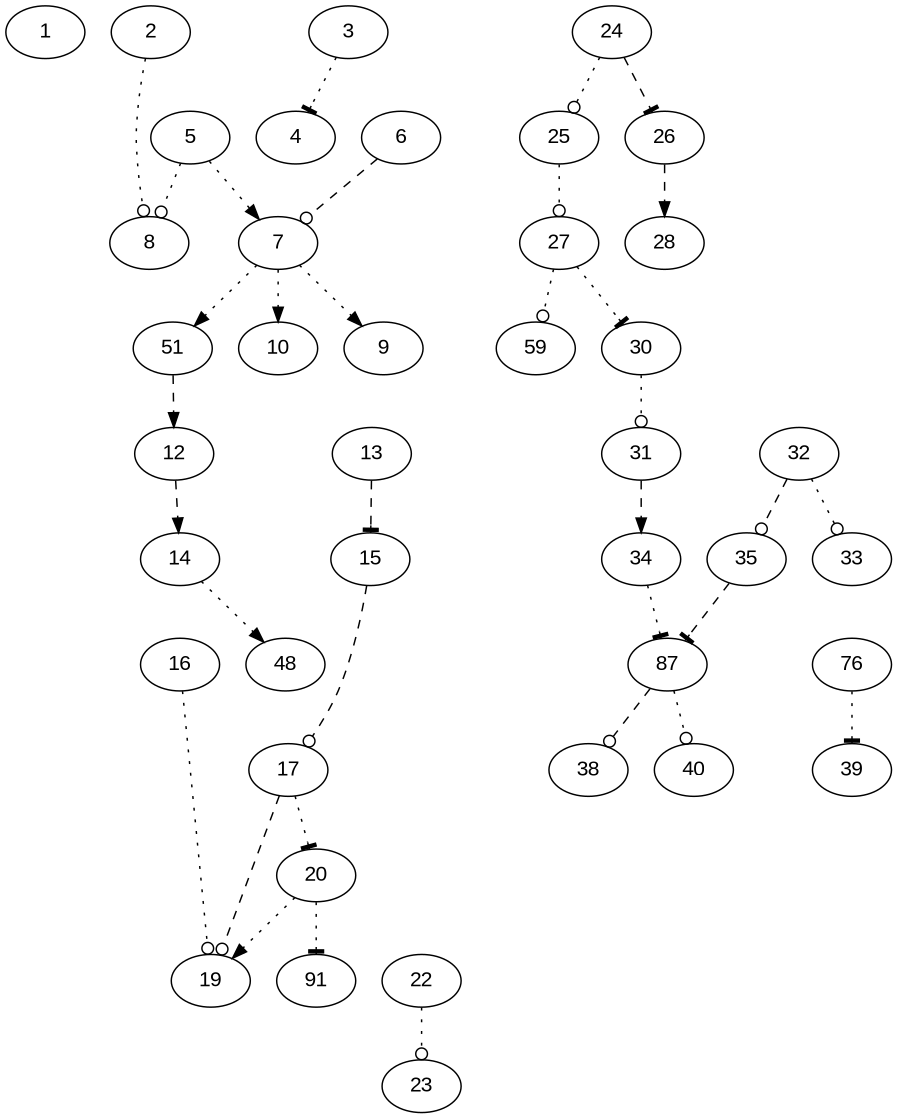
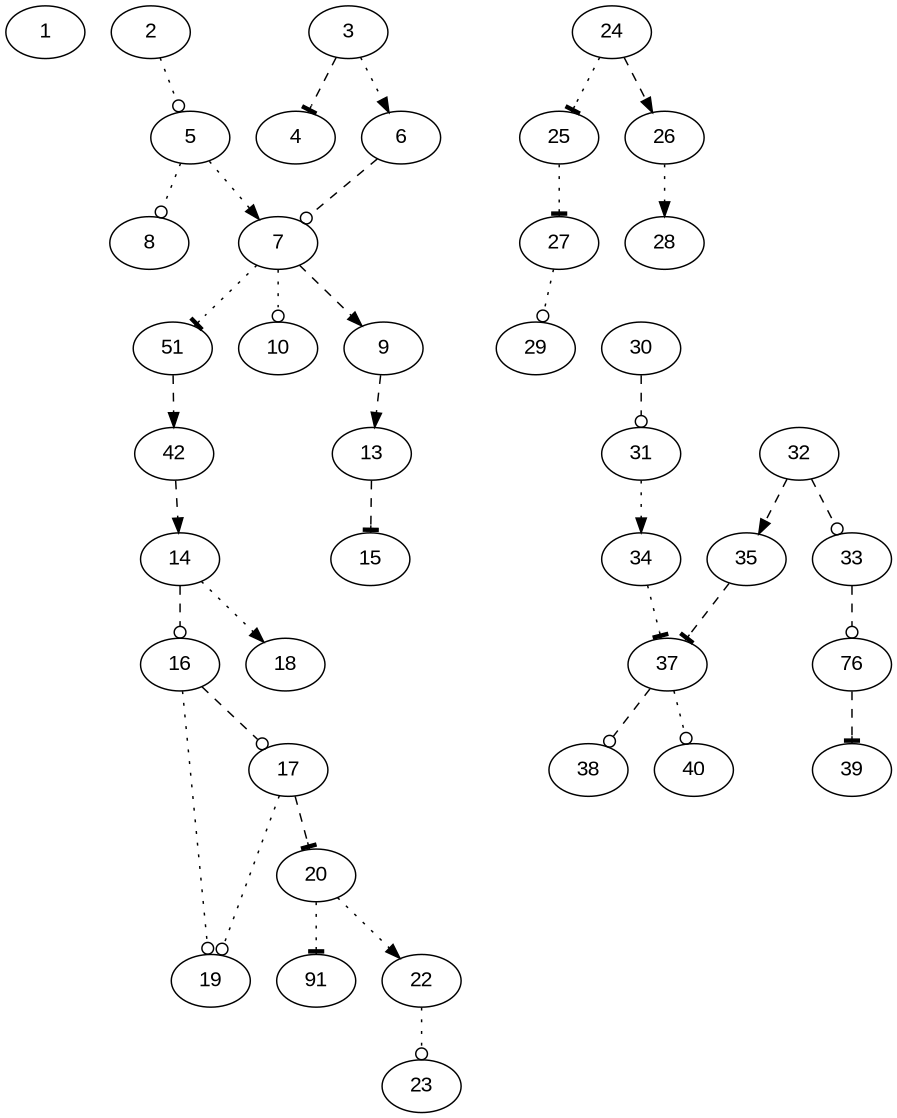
none -> (371, 78)
(635, 78) -> (635, 78)
(588, 80) -> (588, 80)
(324, 82) -> (324, 82)
(136, 132) -> (168, 79)
(665, 183) -> (665, 183)
(559, 185) -> (559, 185)
(278, 289) -> (278, 289)
(231, 290) -> (231, 290)
(325, 290) -> (325, 290)
(598, 293) -> none
(536, 348) -> (536, 348)
none -> (379, 394)
(641, 395) -> (641, 395)
(174, 454) -> (174, 454)
(641, 499) -> (641, 499)
(776, 501) -> (776, 501)
(823, 501) -> (823, 501)
none -> (180, 606)
none -> (852, 606)
(348, 664) -> (230, 713)
(285, 665) -> (285, 665)
(668, 665) -> (668, 665)
(852, 714) -> (852, 714)
(301, 819) -> (301, 819)
(252, 870) -> (252, 870)
(269, 923) -> (363, 923)
